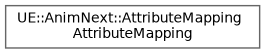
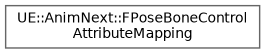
(133, 27) -> (133, 27)
